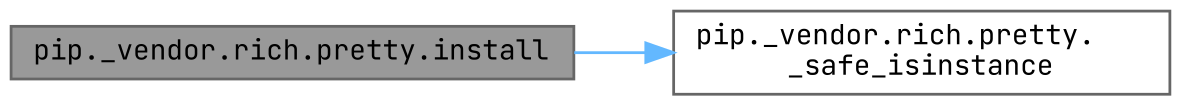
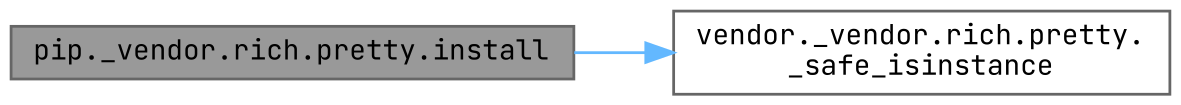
(922, 53) -> (922, 53)
